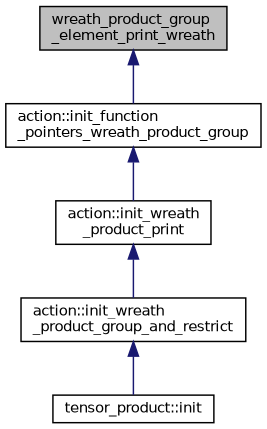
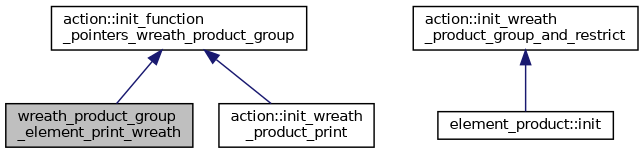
(133, 84) -> (134, 82)
(133, 279) -> none
(133, 409) -> (526, 125)
